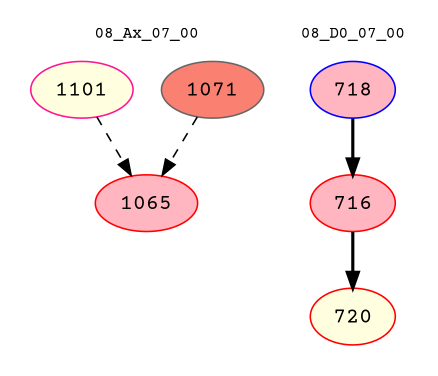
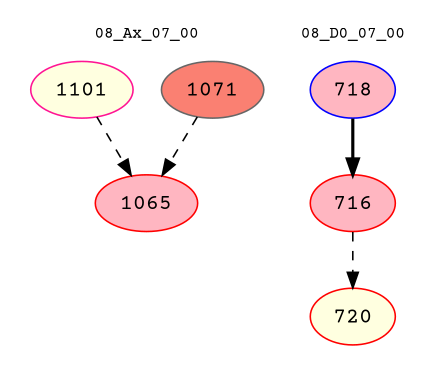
(353, 252) -> (353, 252)
